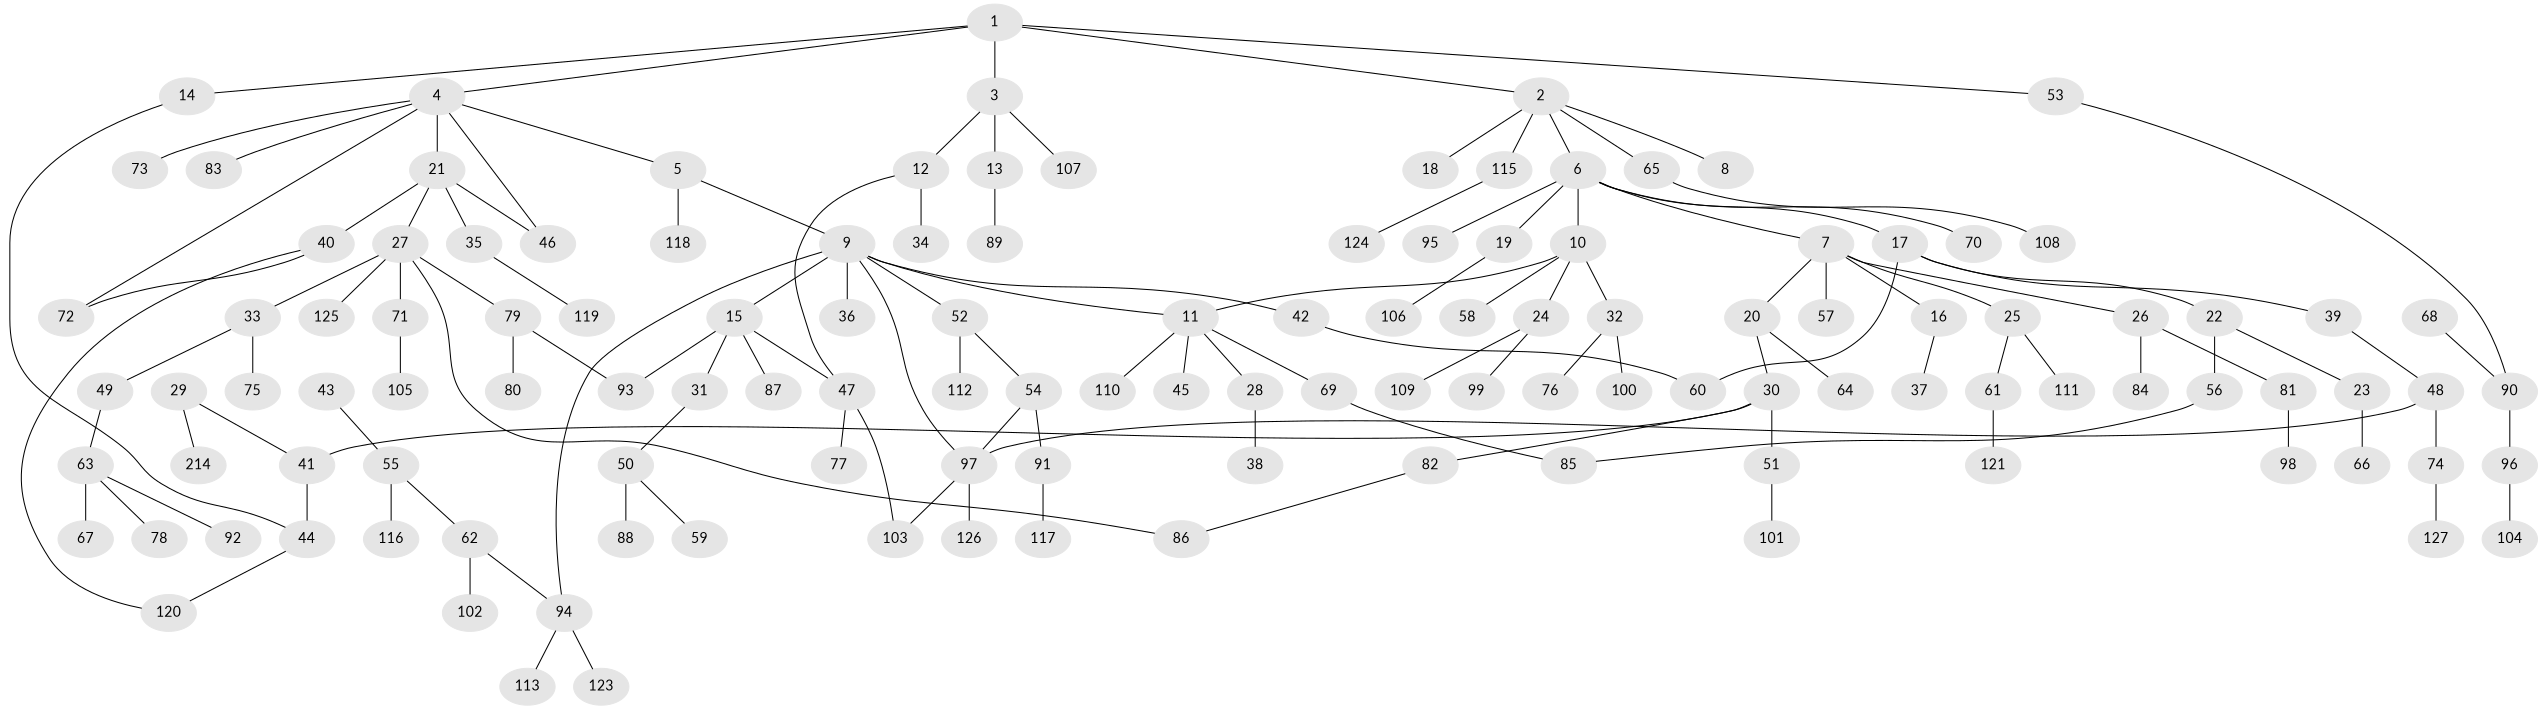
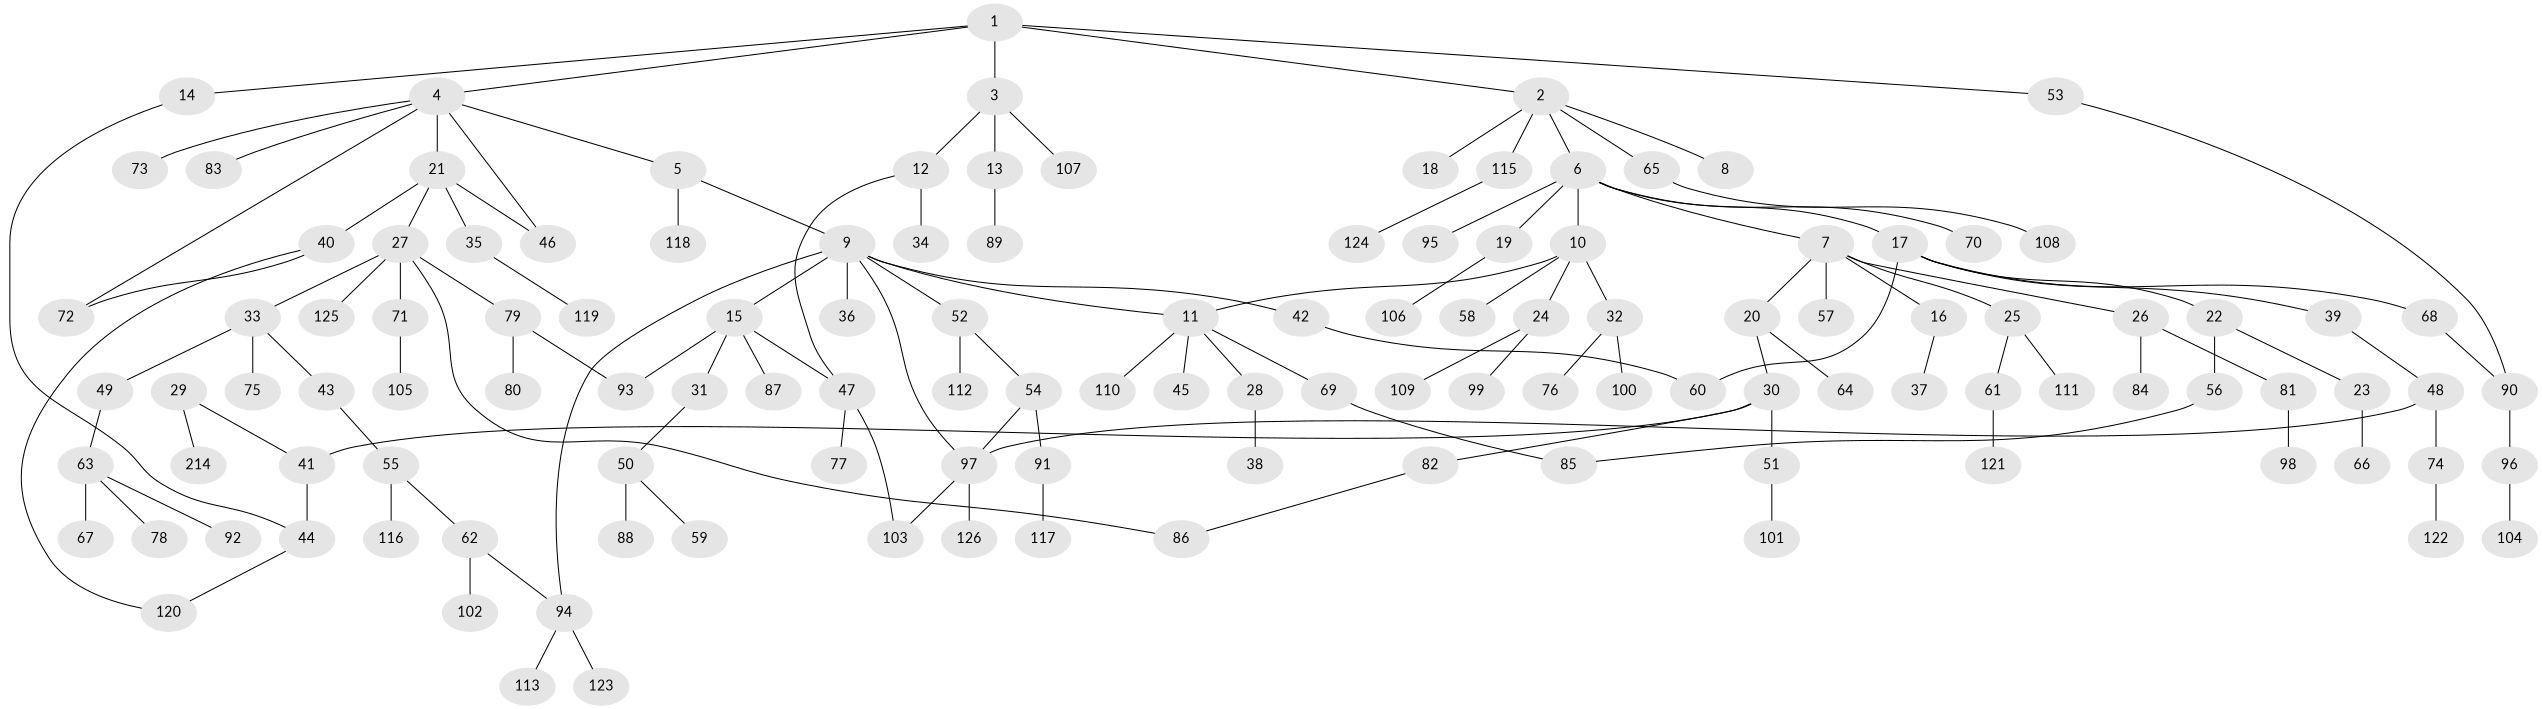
none -> (2200, 285)
none -> (290, 355)
(2436, 539) -> (2436, 539)
